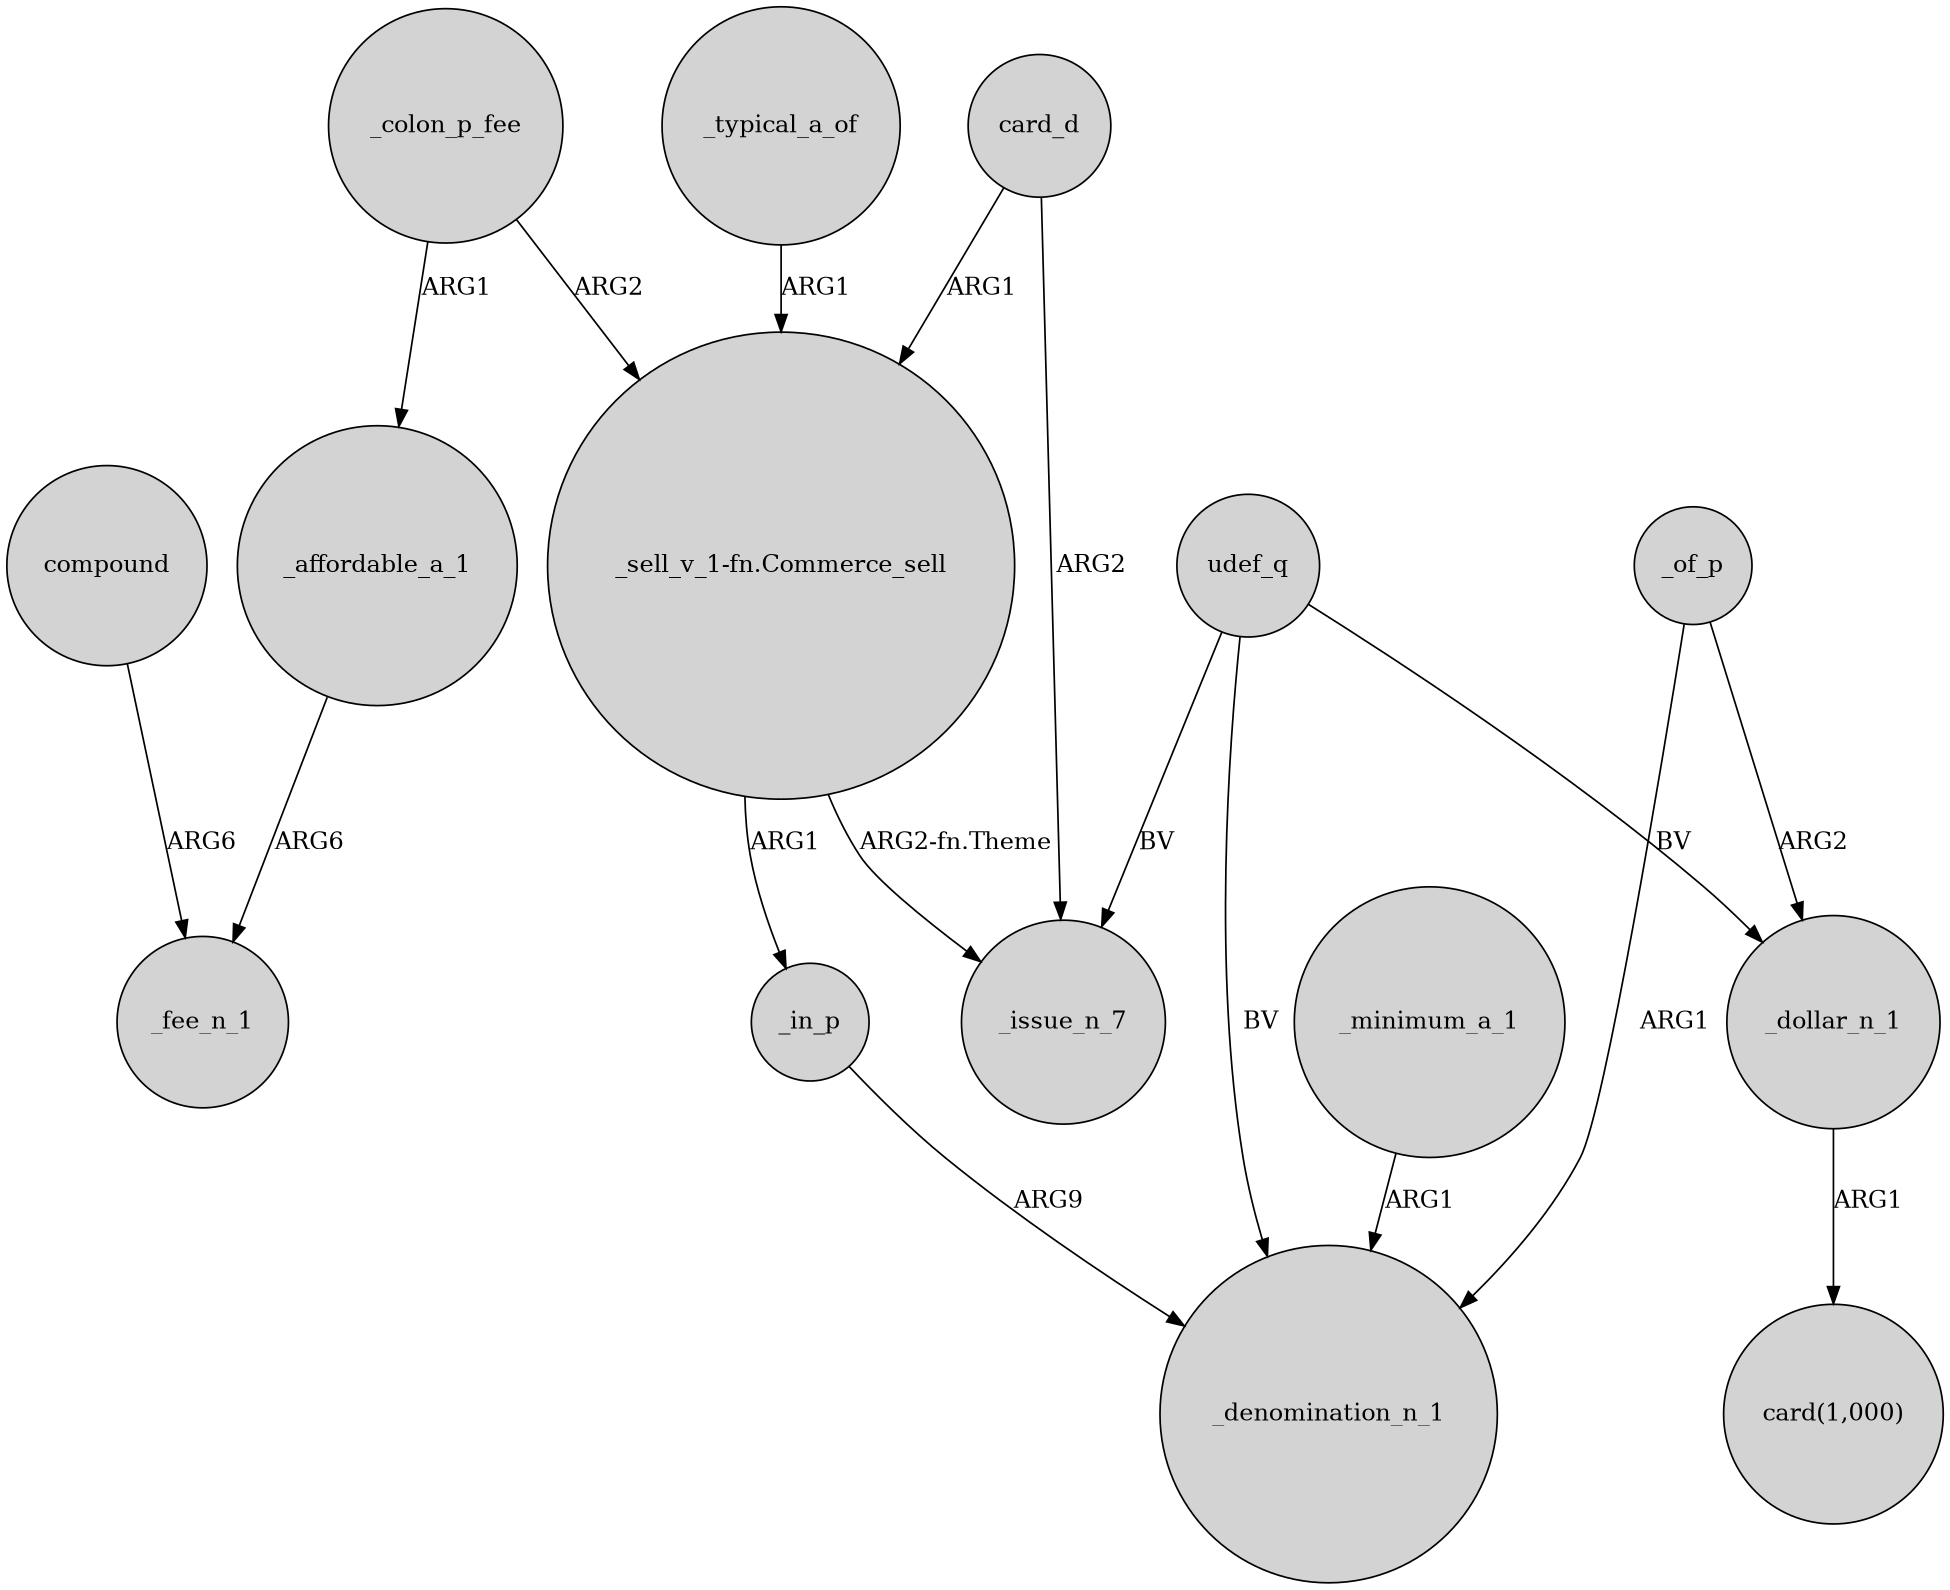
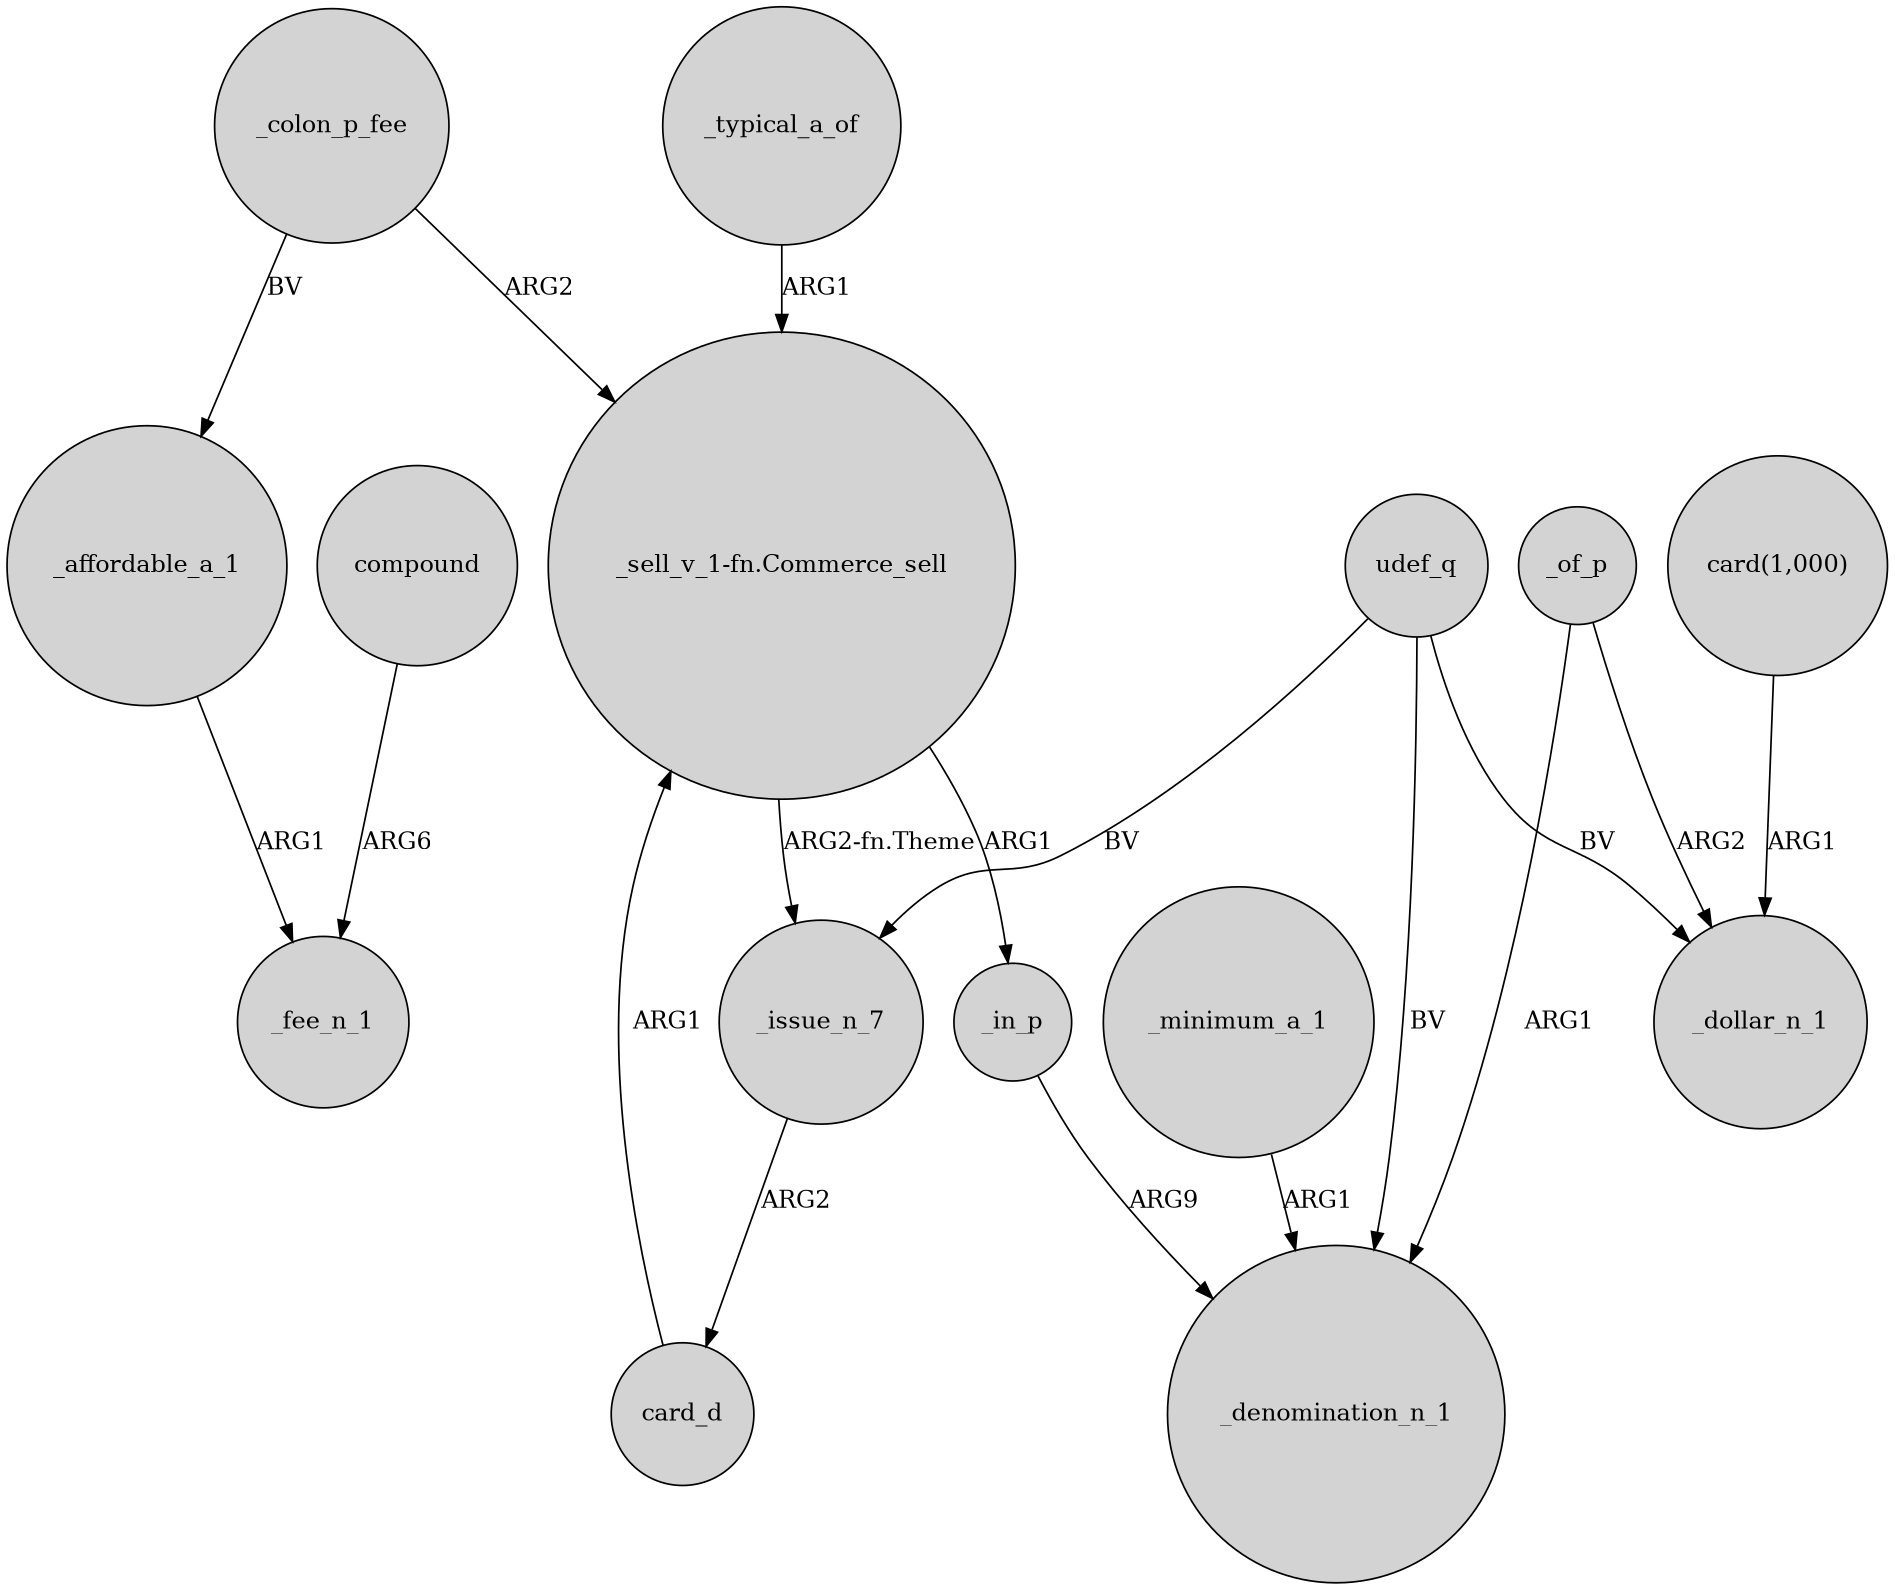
(457, 288) -> (285, 288)
(1051, 550) -> (750, 1224)
(310, 843) -> (292, 843)
(1833, 1208) -> (1769, 787)
